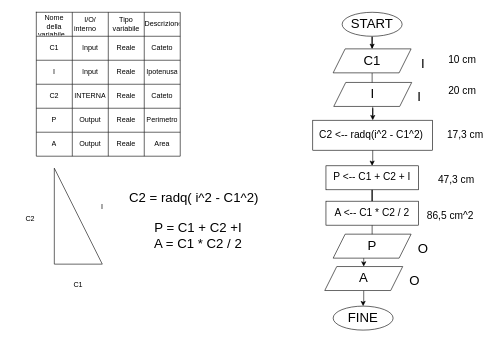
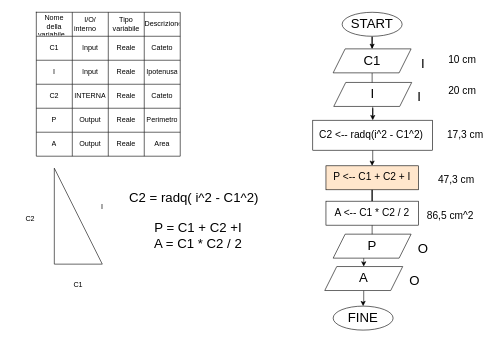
(372, 178) -> (372, 178)
